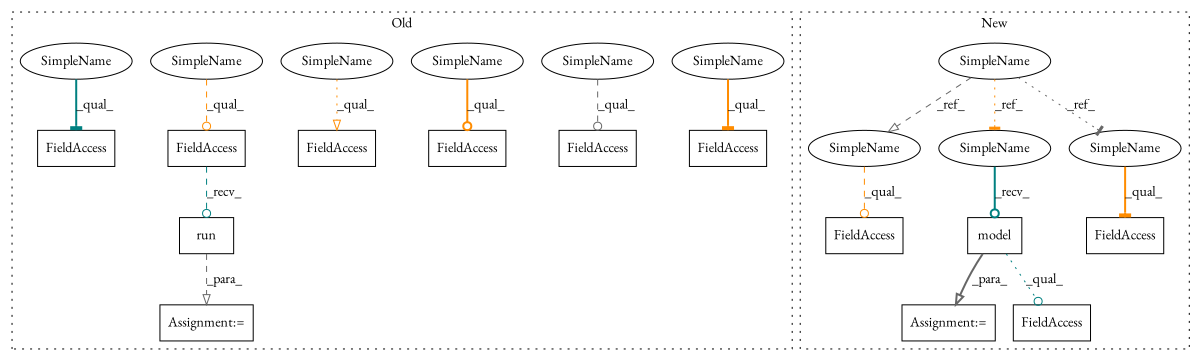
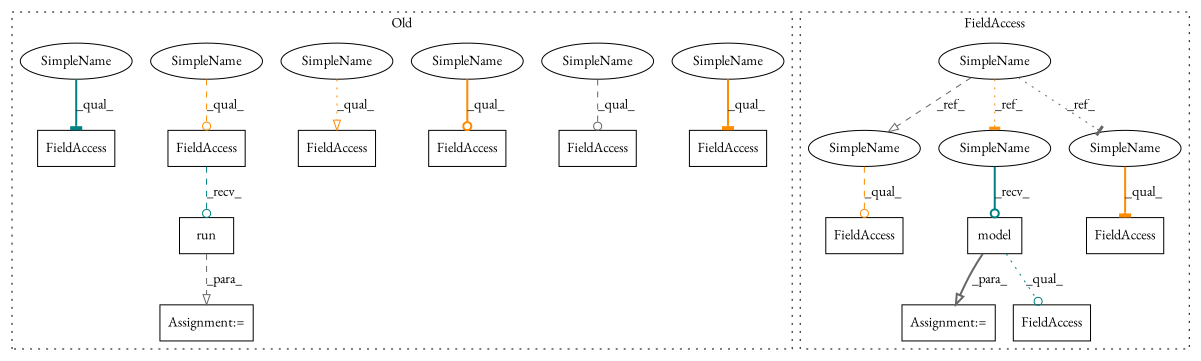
(995, 24) -> (995, 24)
